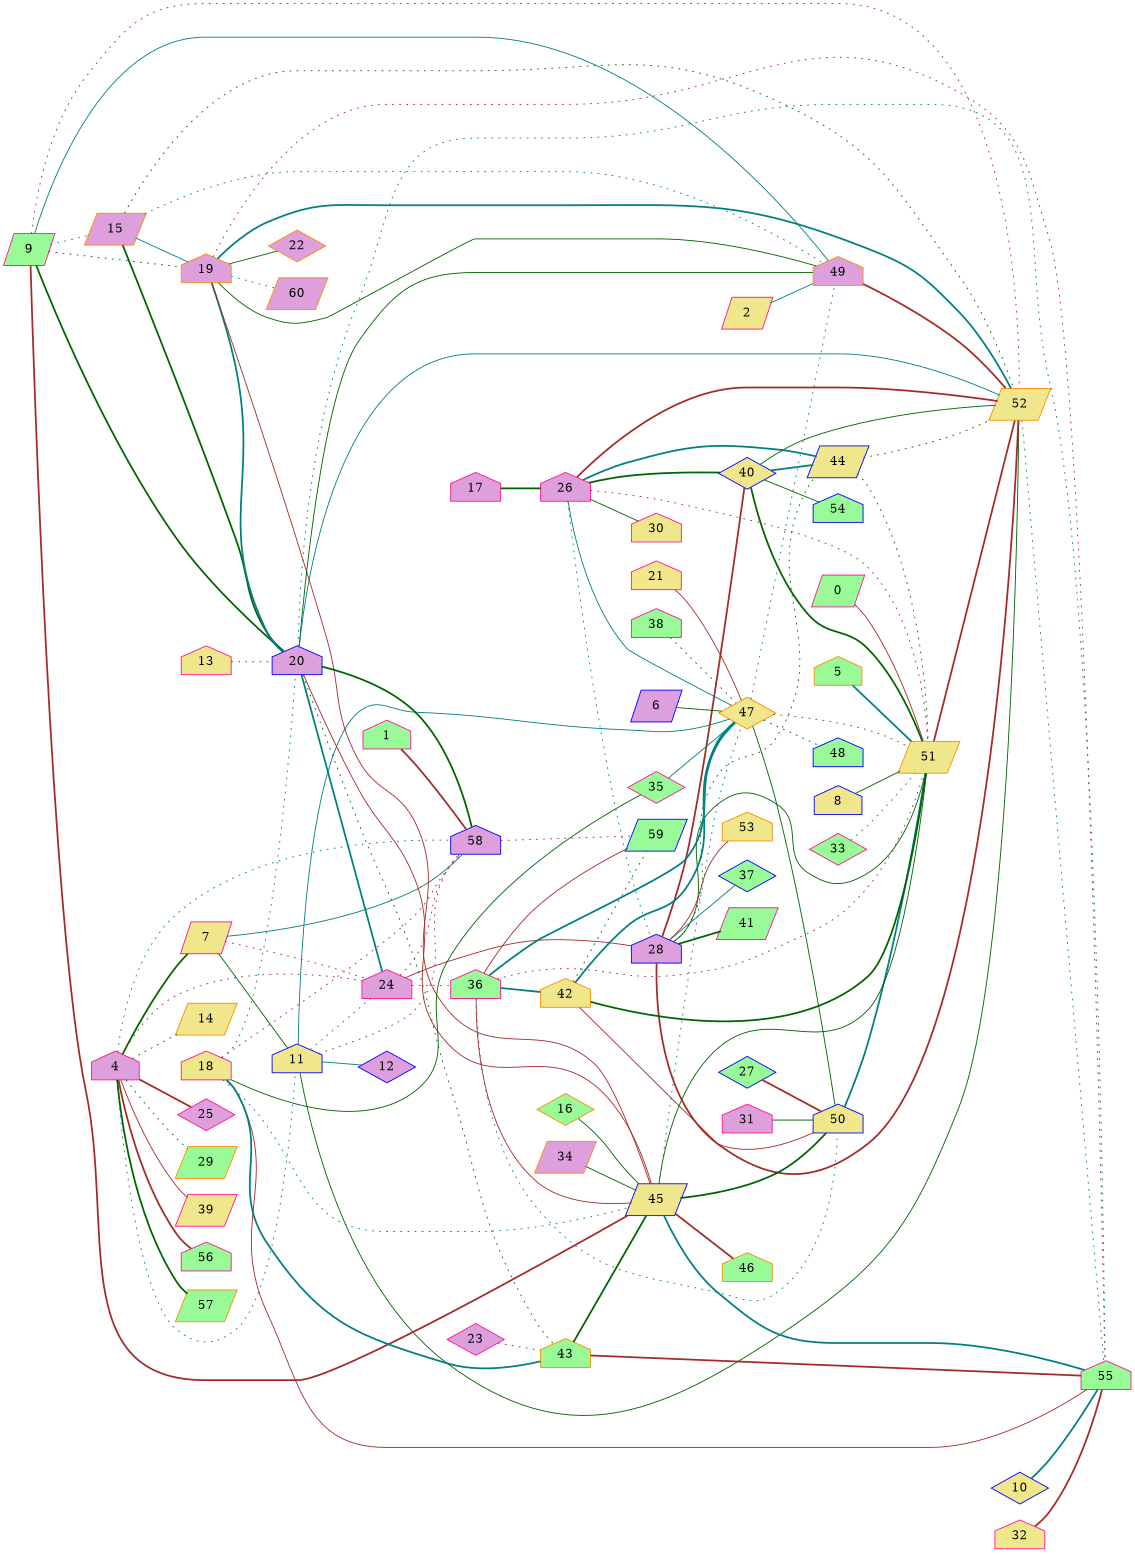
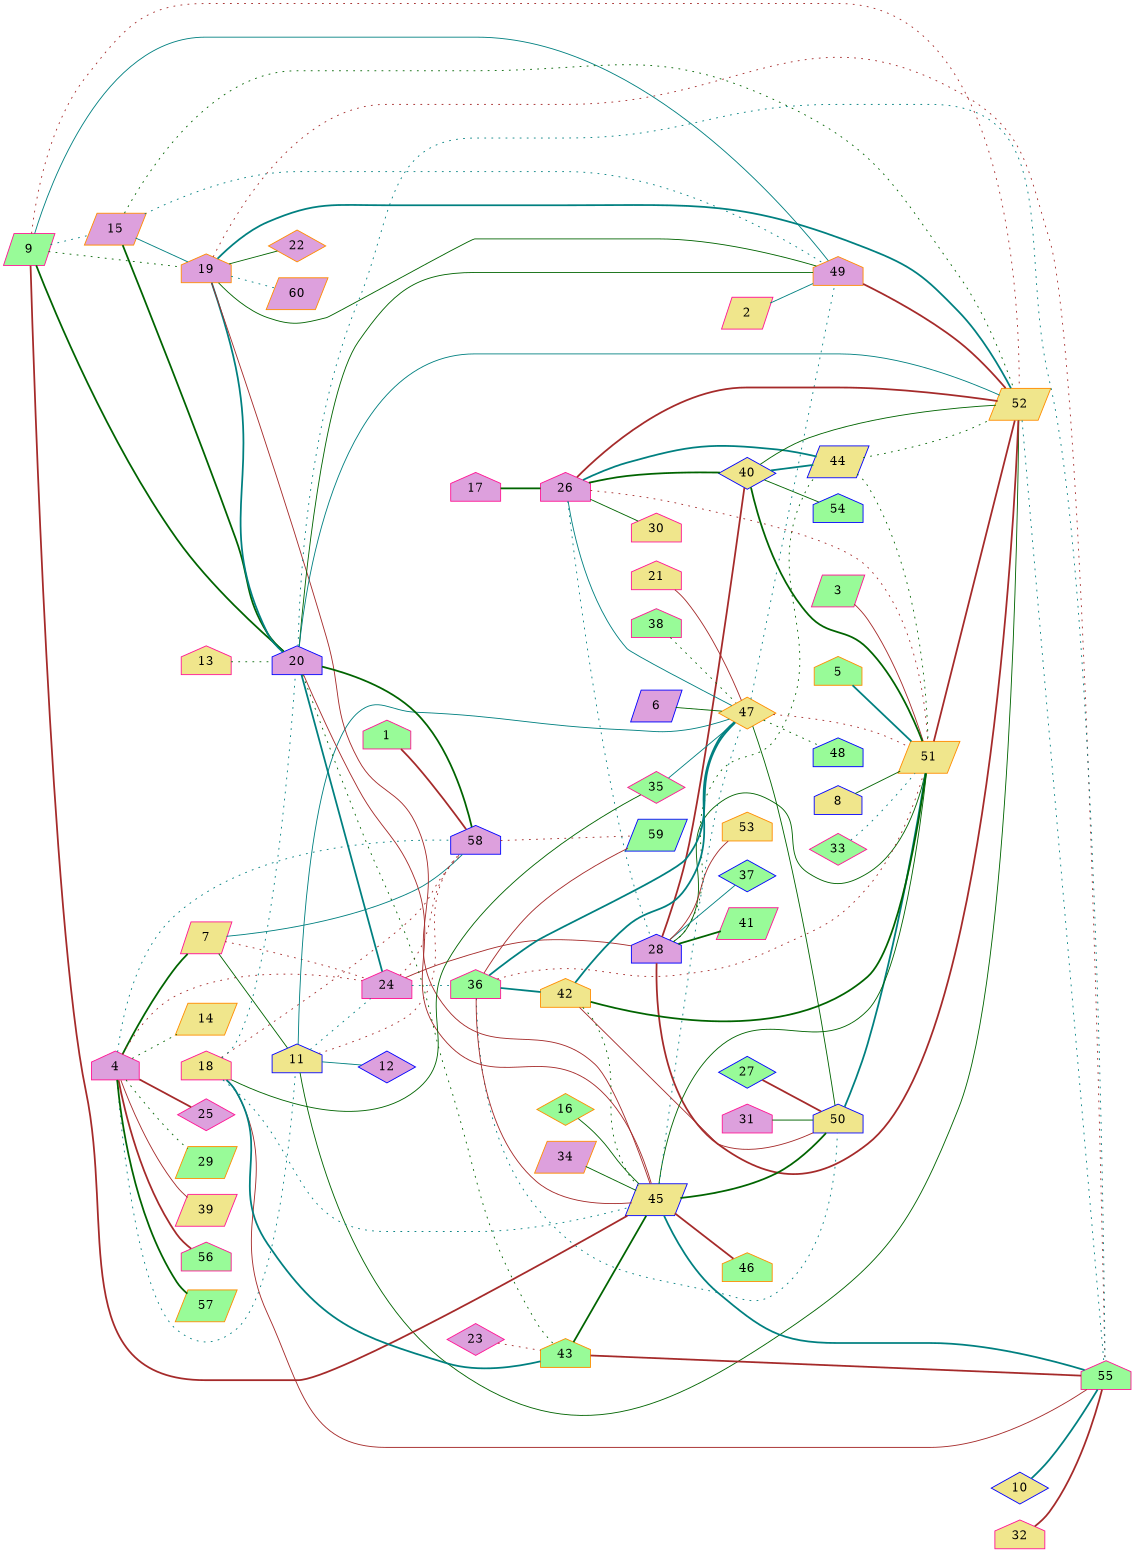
(838, 591) -> (838, 591)
(610, 917) -> (611, 1111)
